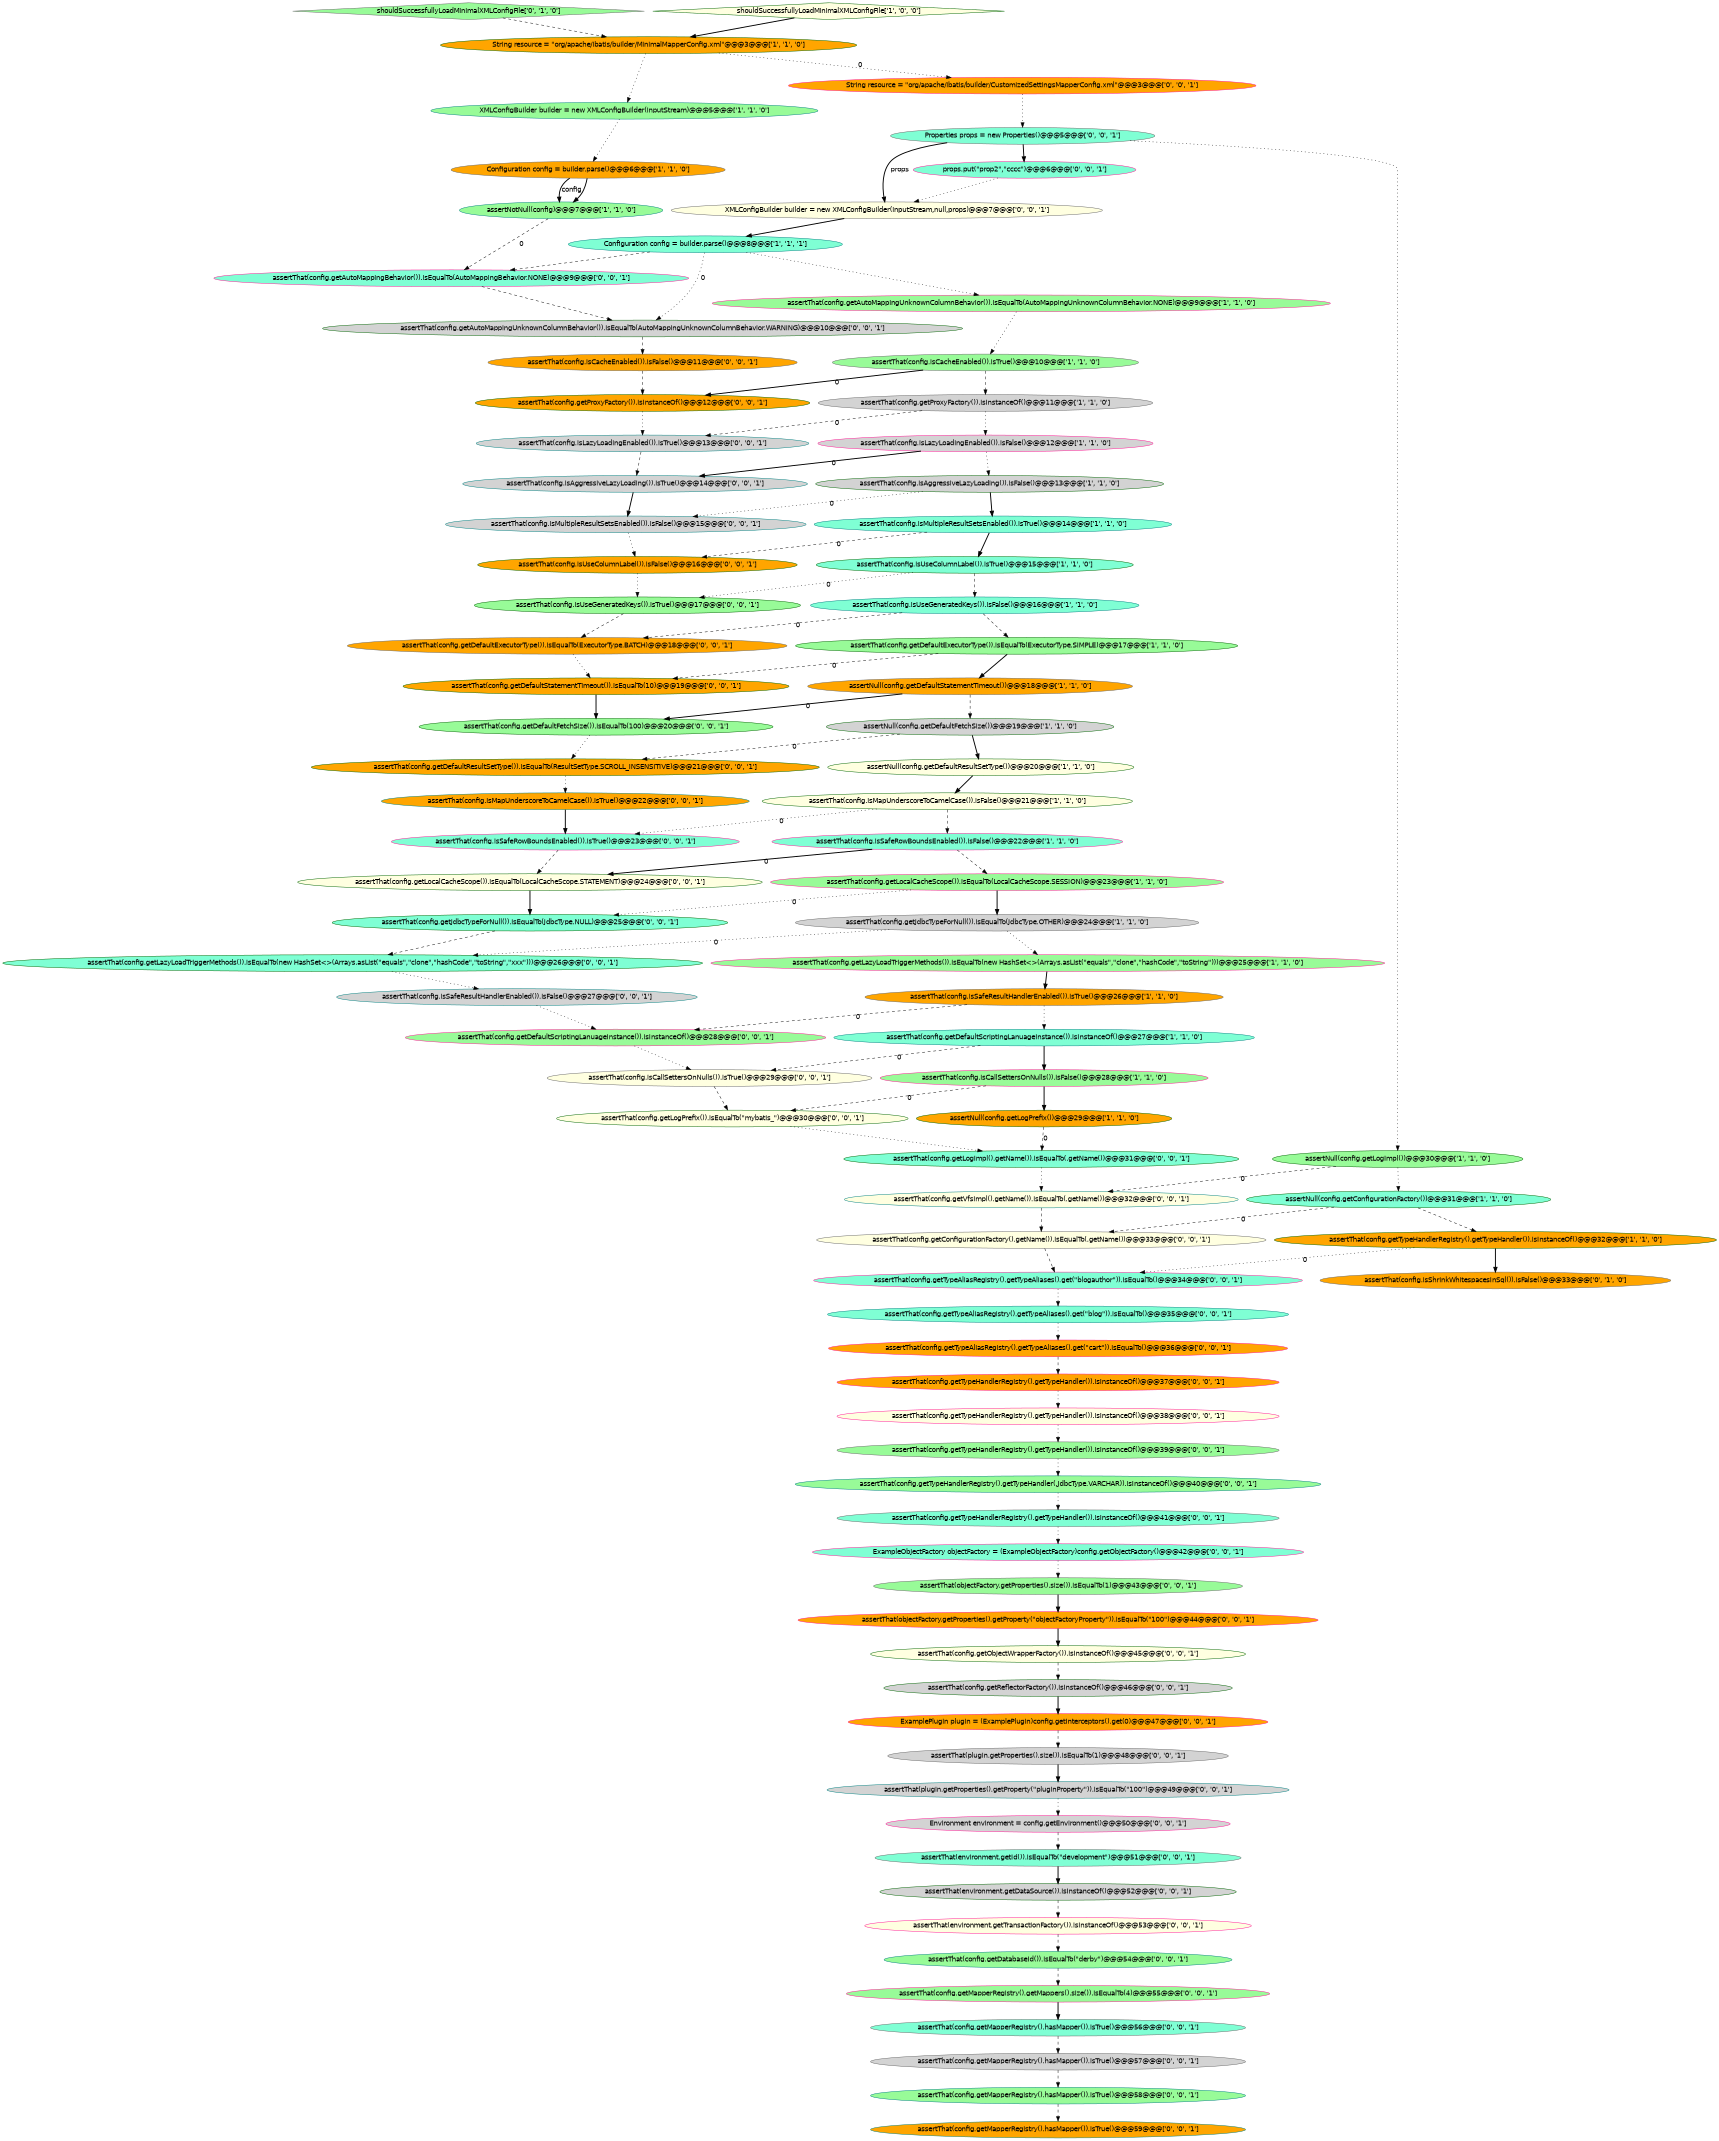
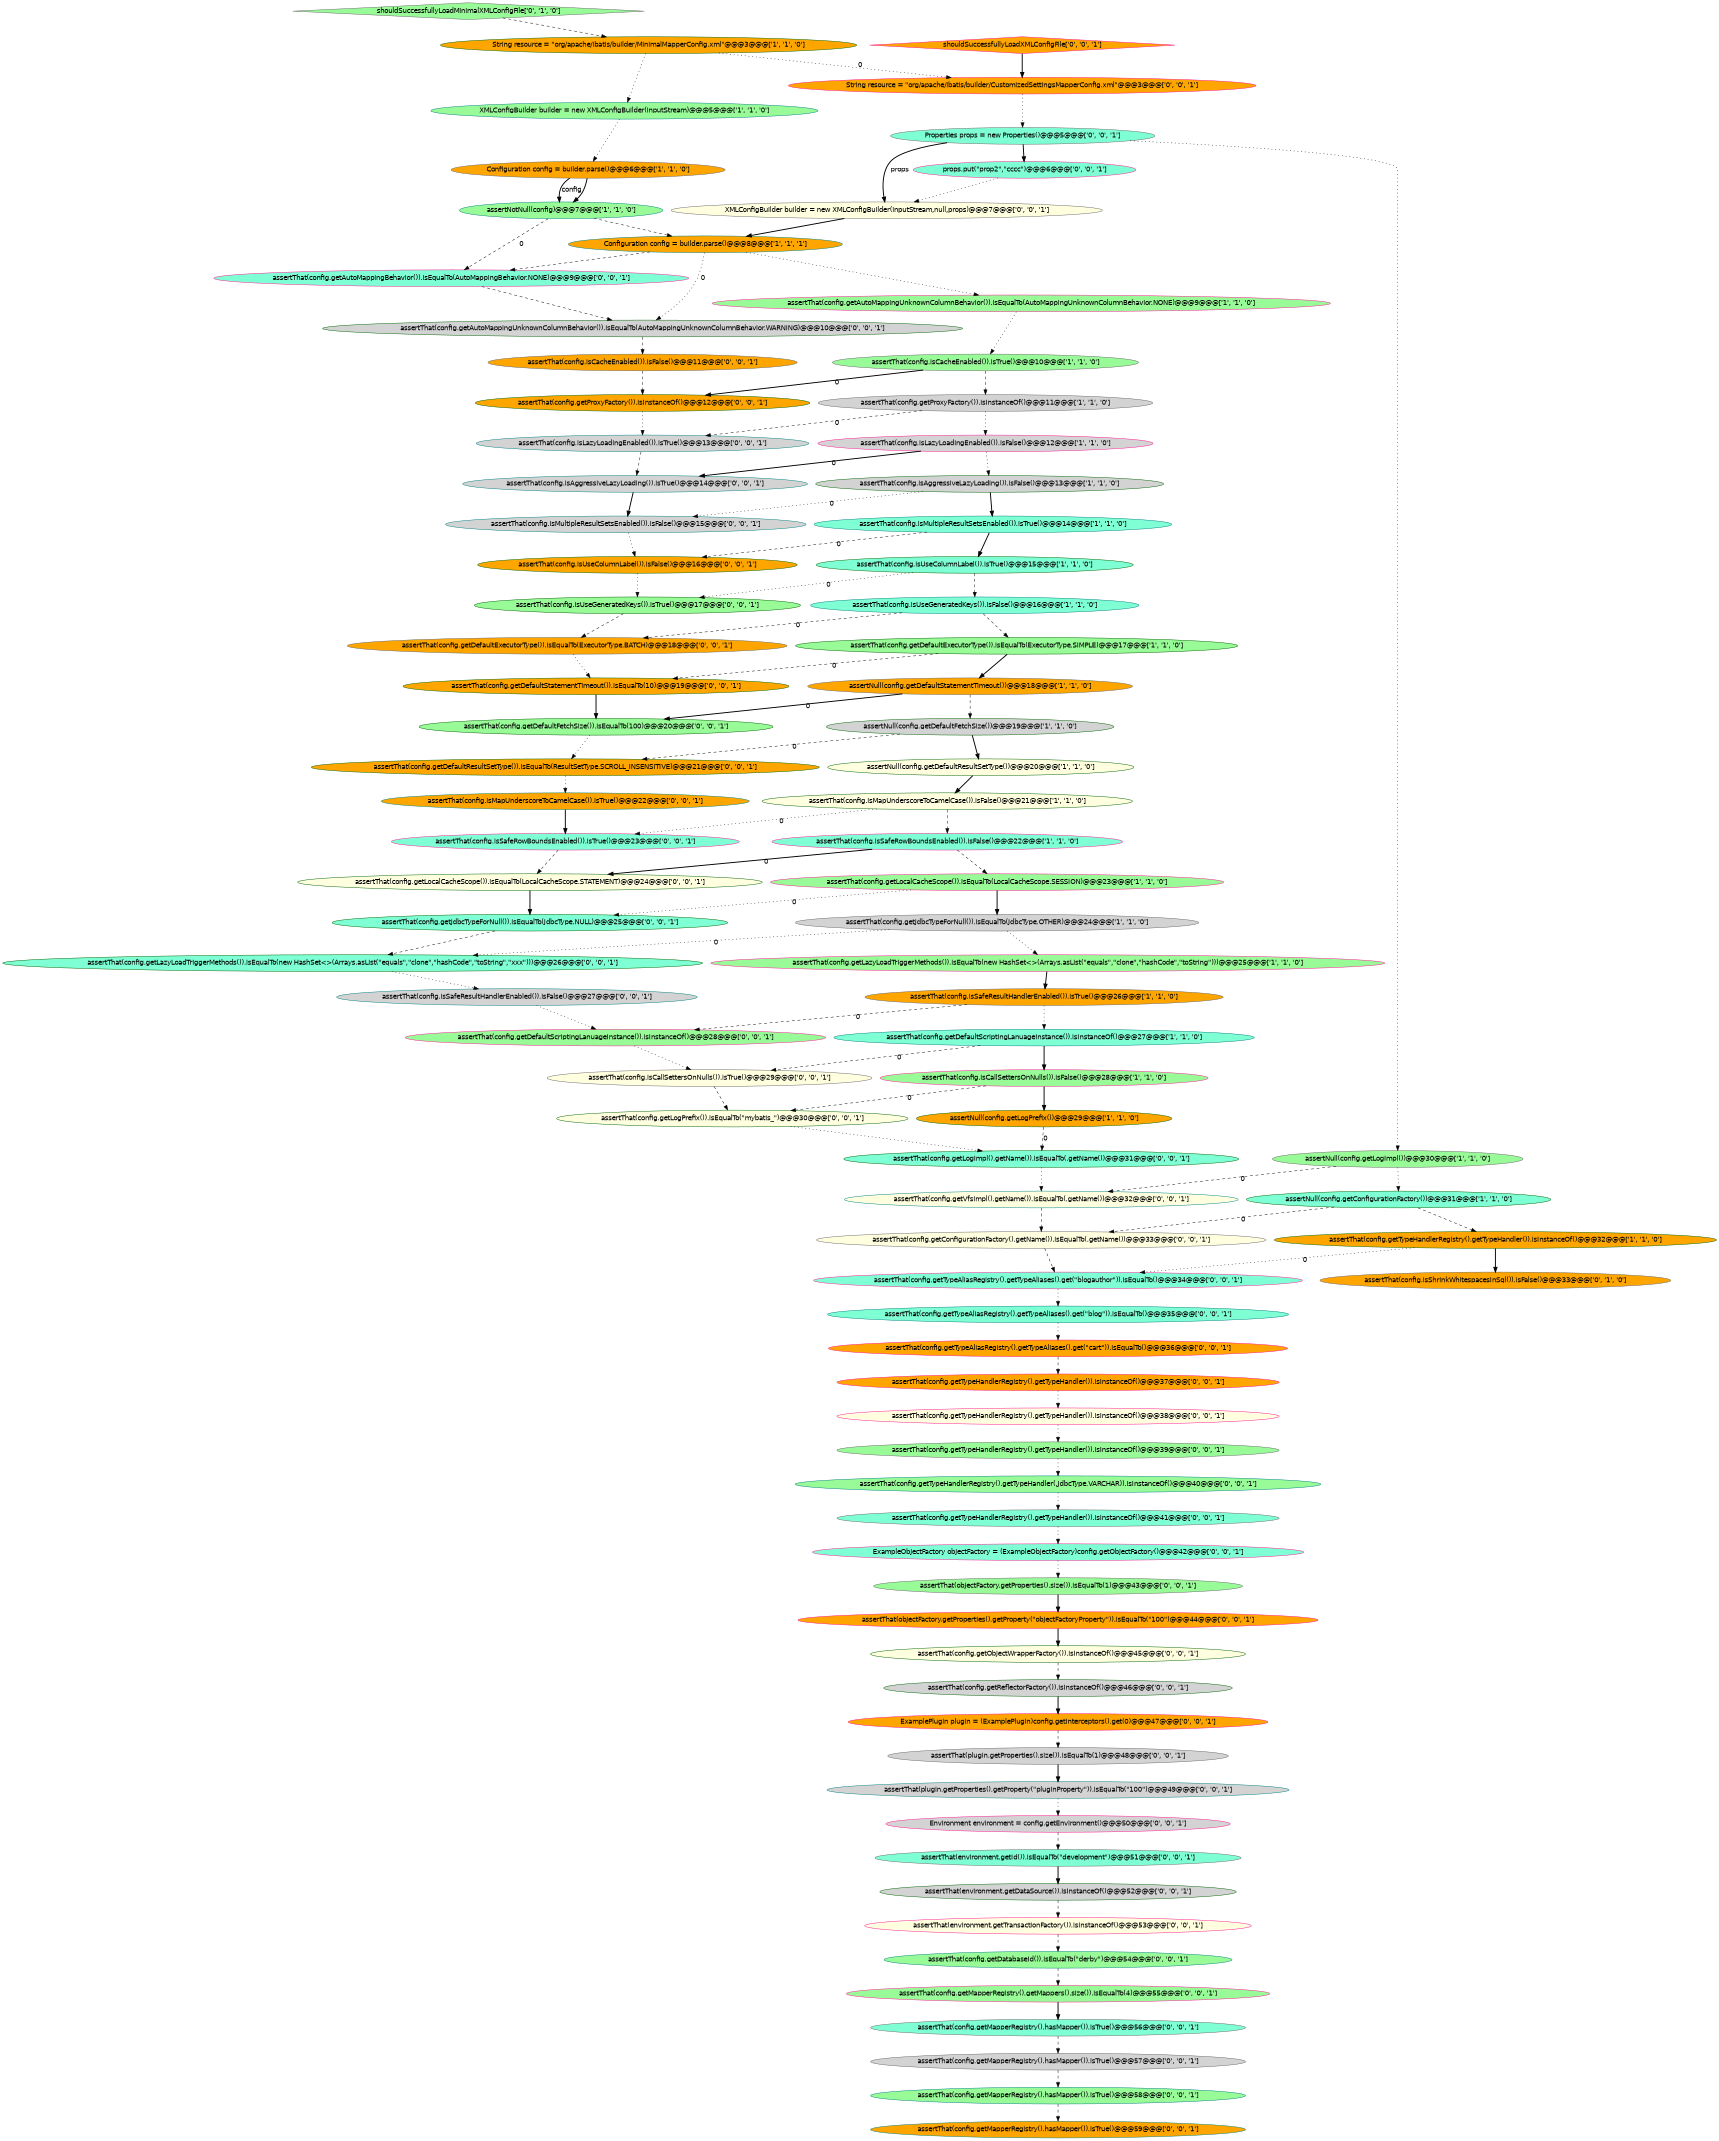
(829, 11) -> none
none -> (1022, 45)
none -> (631, 227)
(705, 244) -> (705, 244)
(1398, 1159) -> (1398, 1159)
